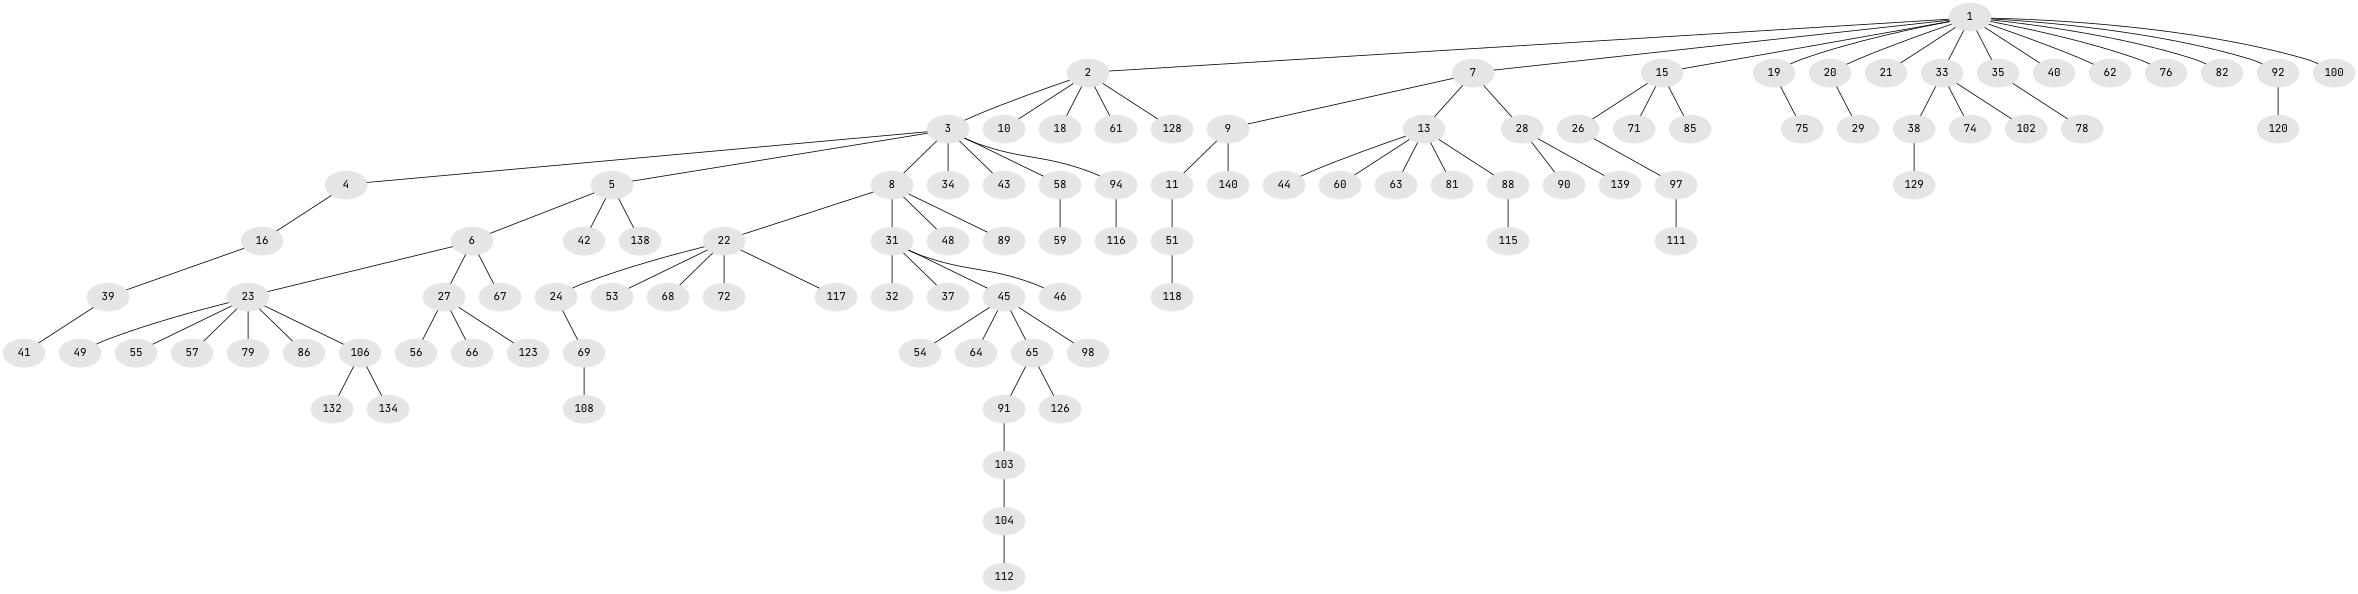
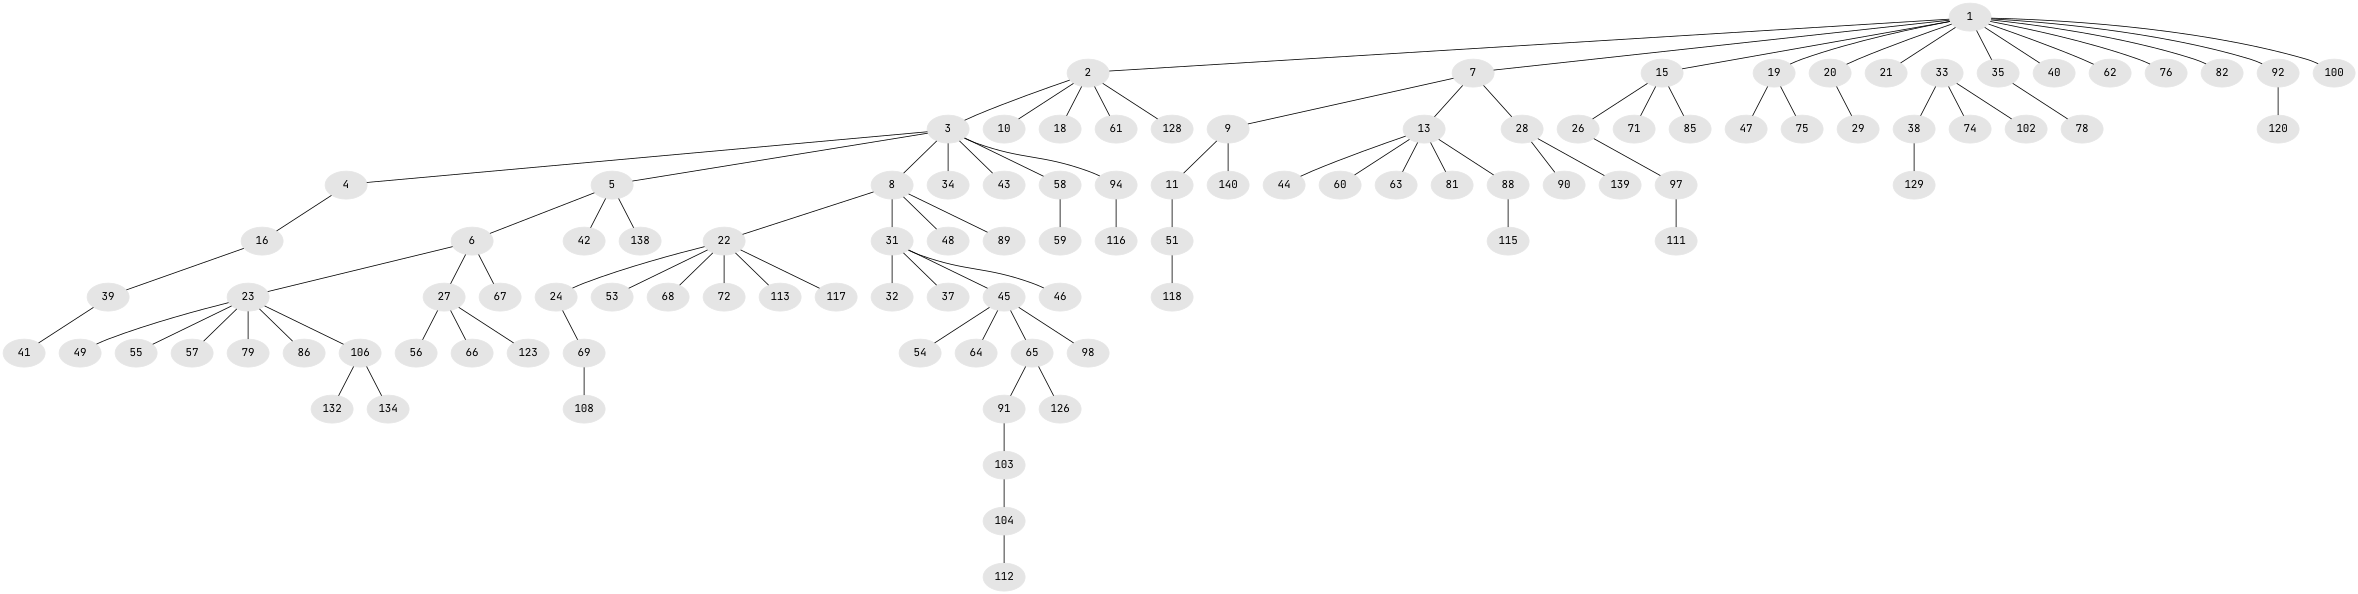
(1956, 45) -> none
none -> (1746, 129)
none -> (780, 297)
